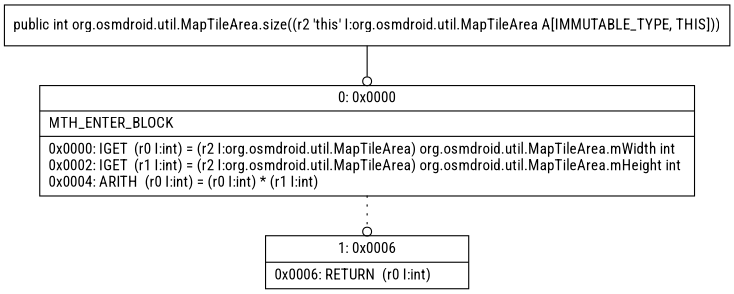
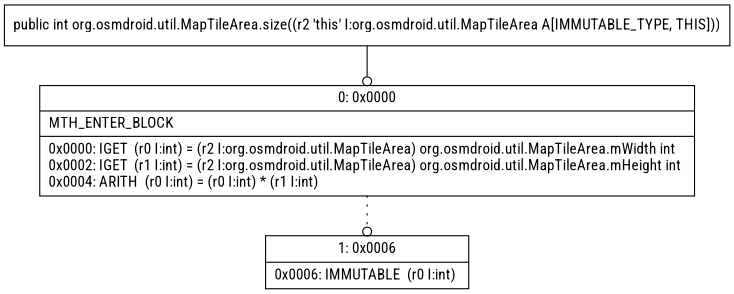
(354, 275) -> (367, 275)
